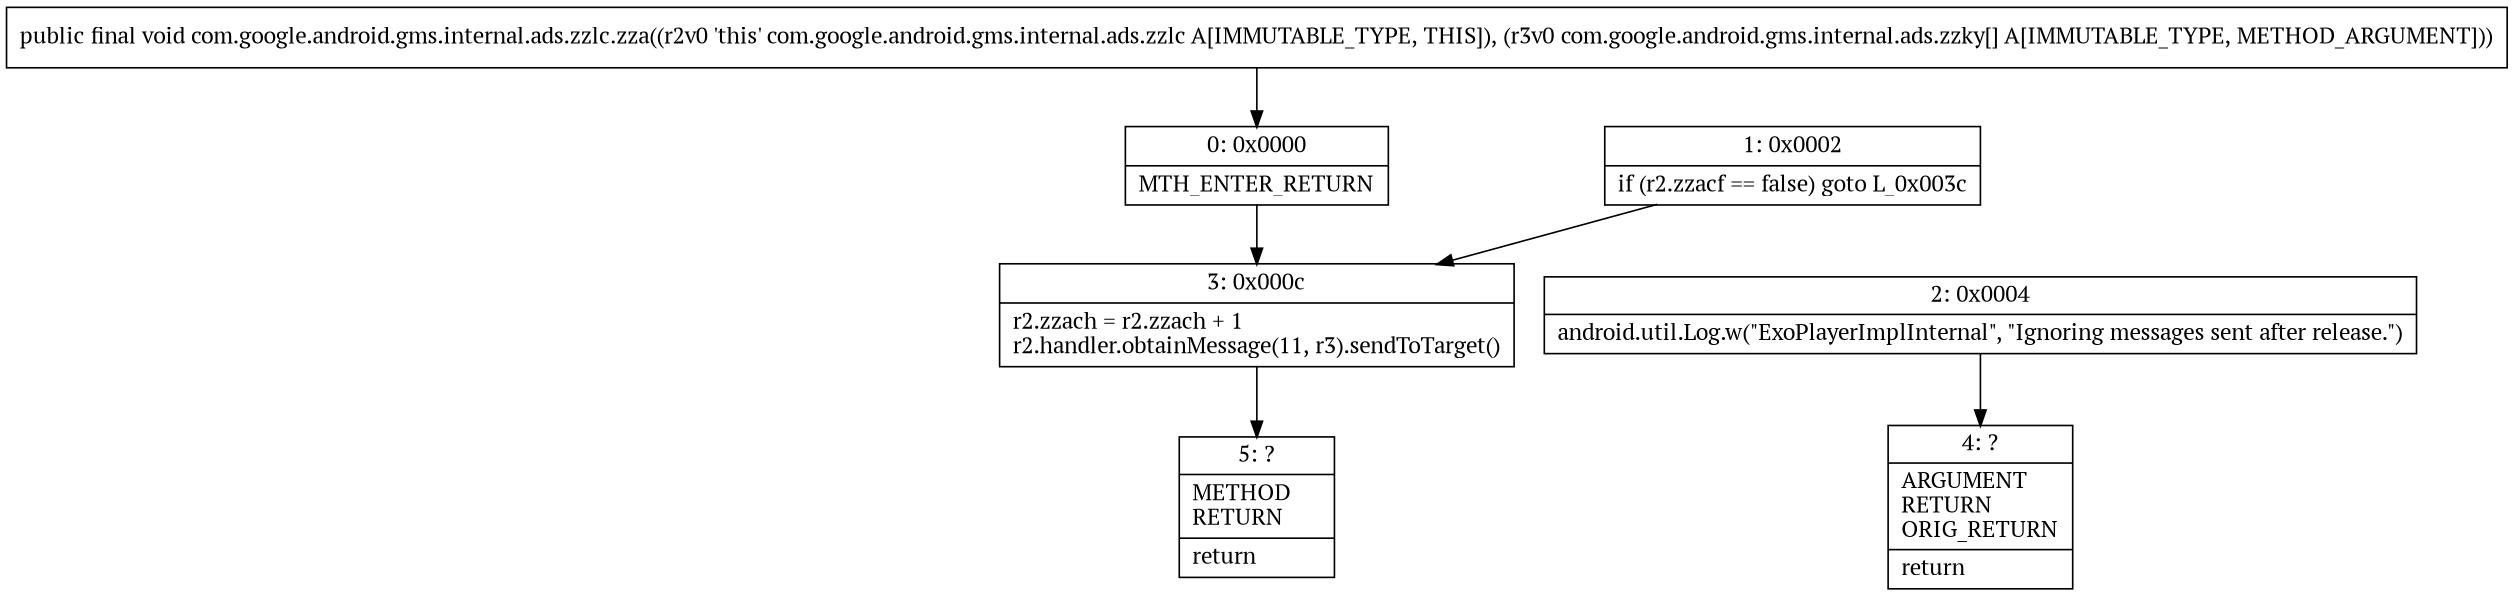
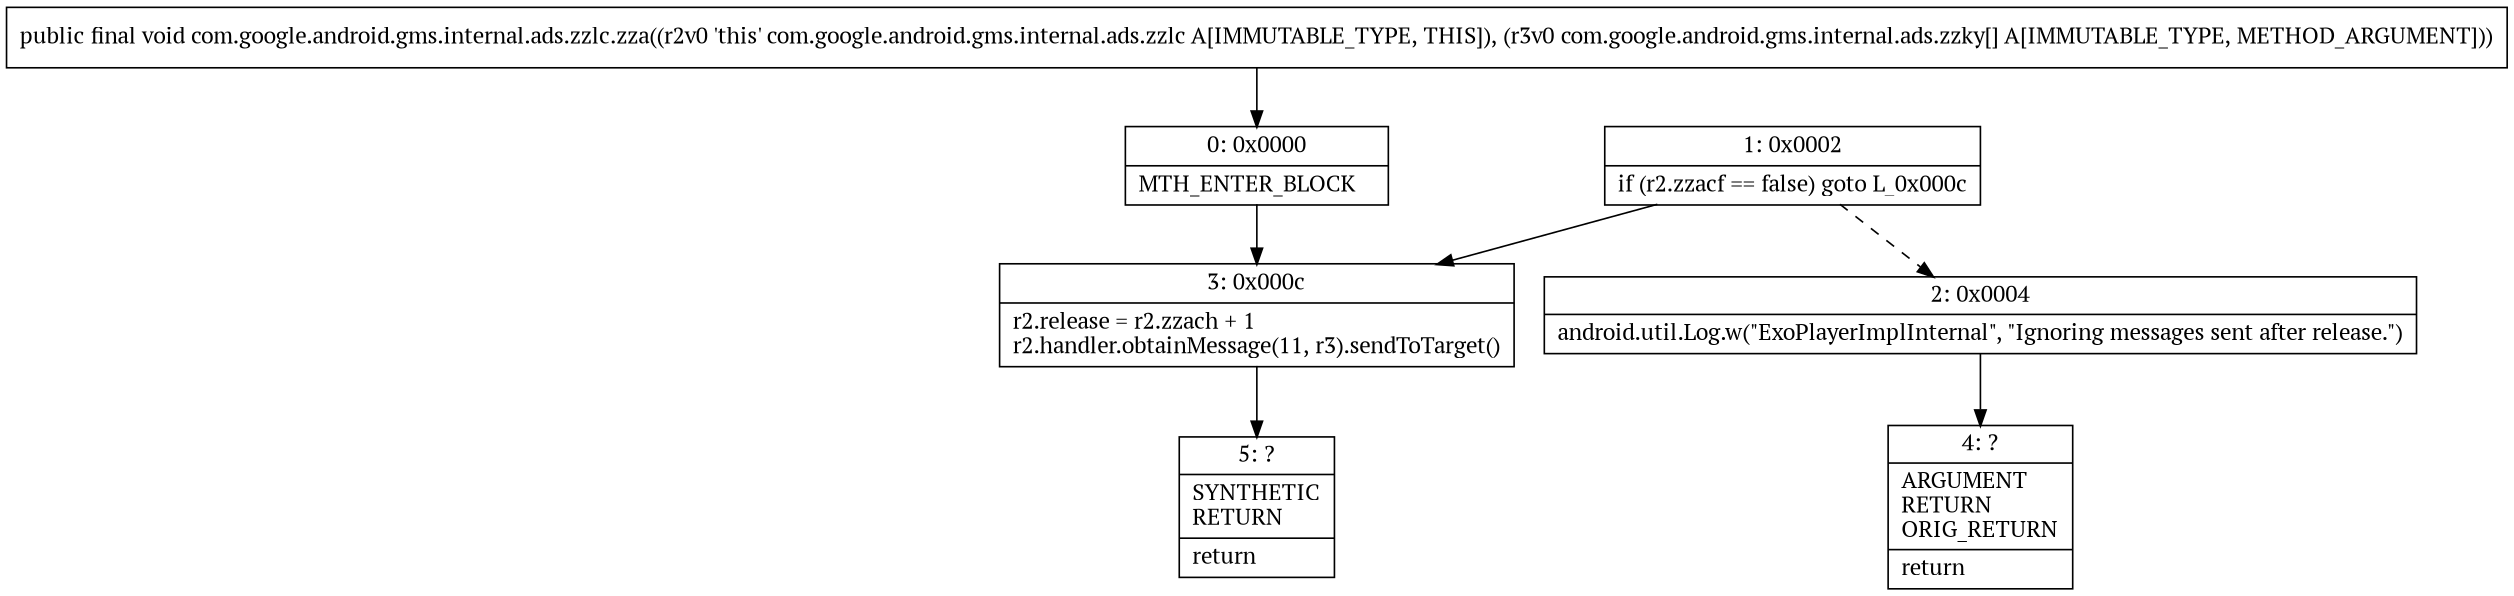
(1257, 185) -> (1247, 185)
(1793, 185) -> (1793, 185)
none -> (1880, 236)
(1129, 322) -> (1134, 322)
(1242, 493) -> (1257, 493)
